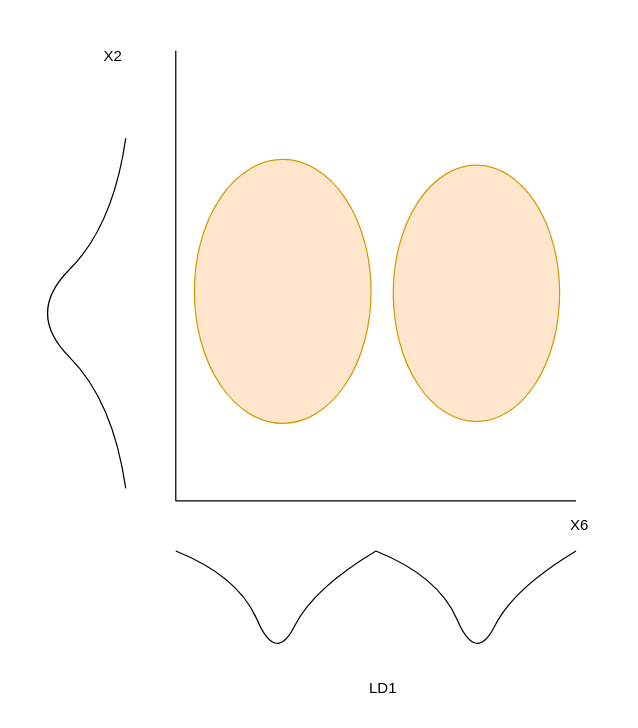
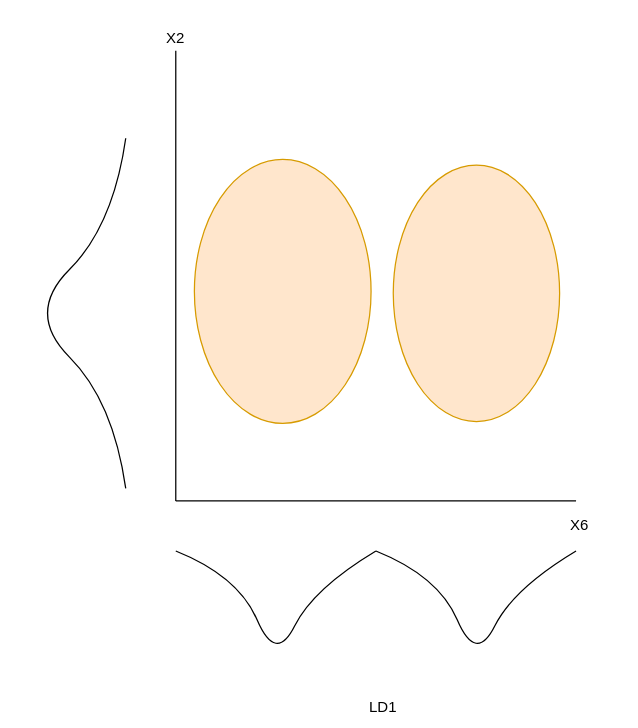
(113, 57) -> (176, 38)
(383, 688) -> (383, 707)
